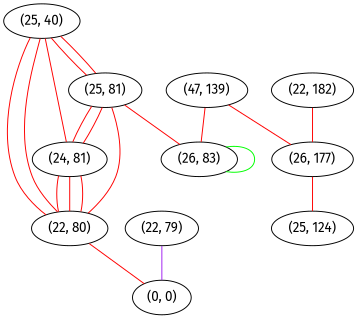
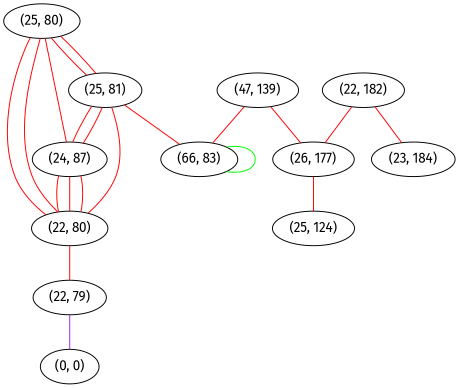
(42, 21) -> (42, 21)
(70, 159) -> (70, 159)
(199, 159) -> (199, 159)
none -> (413, 159)
(117, 264) -> (70, 263)
